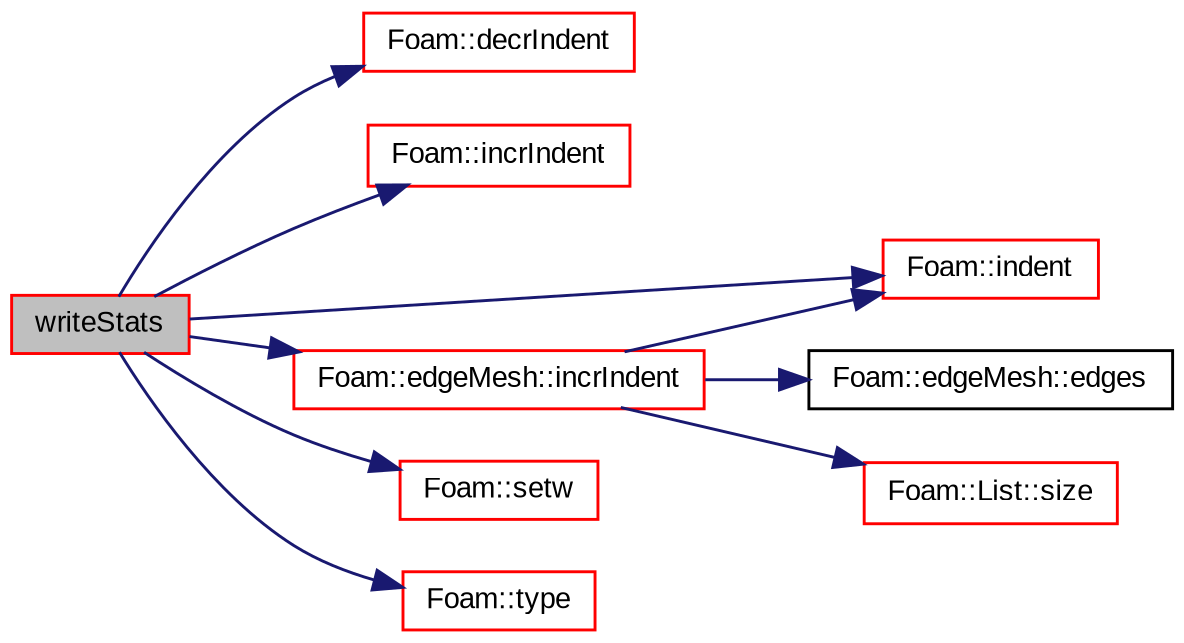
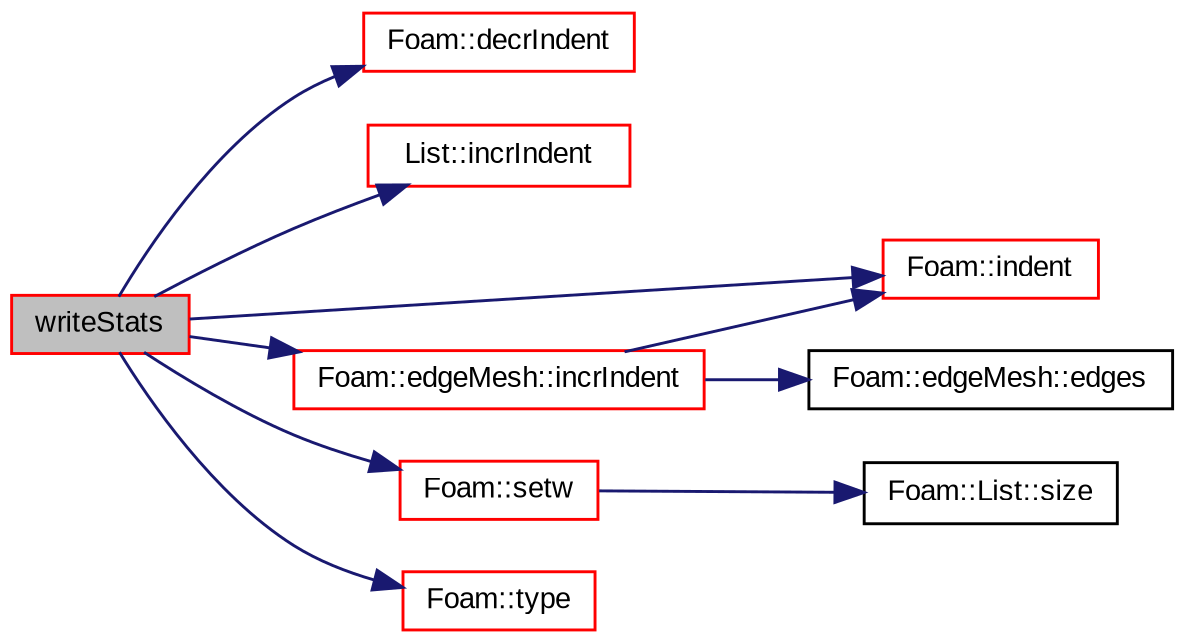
(499, 156) -> (499, 156)
(728, 432) -> (717, 492)
(991, 493) -> (991, 493)
